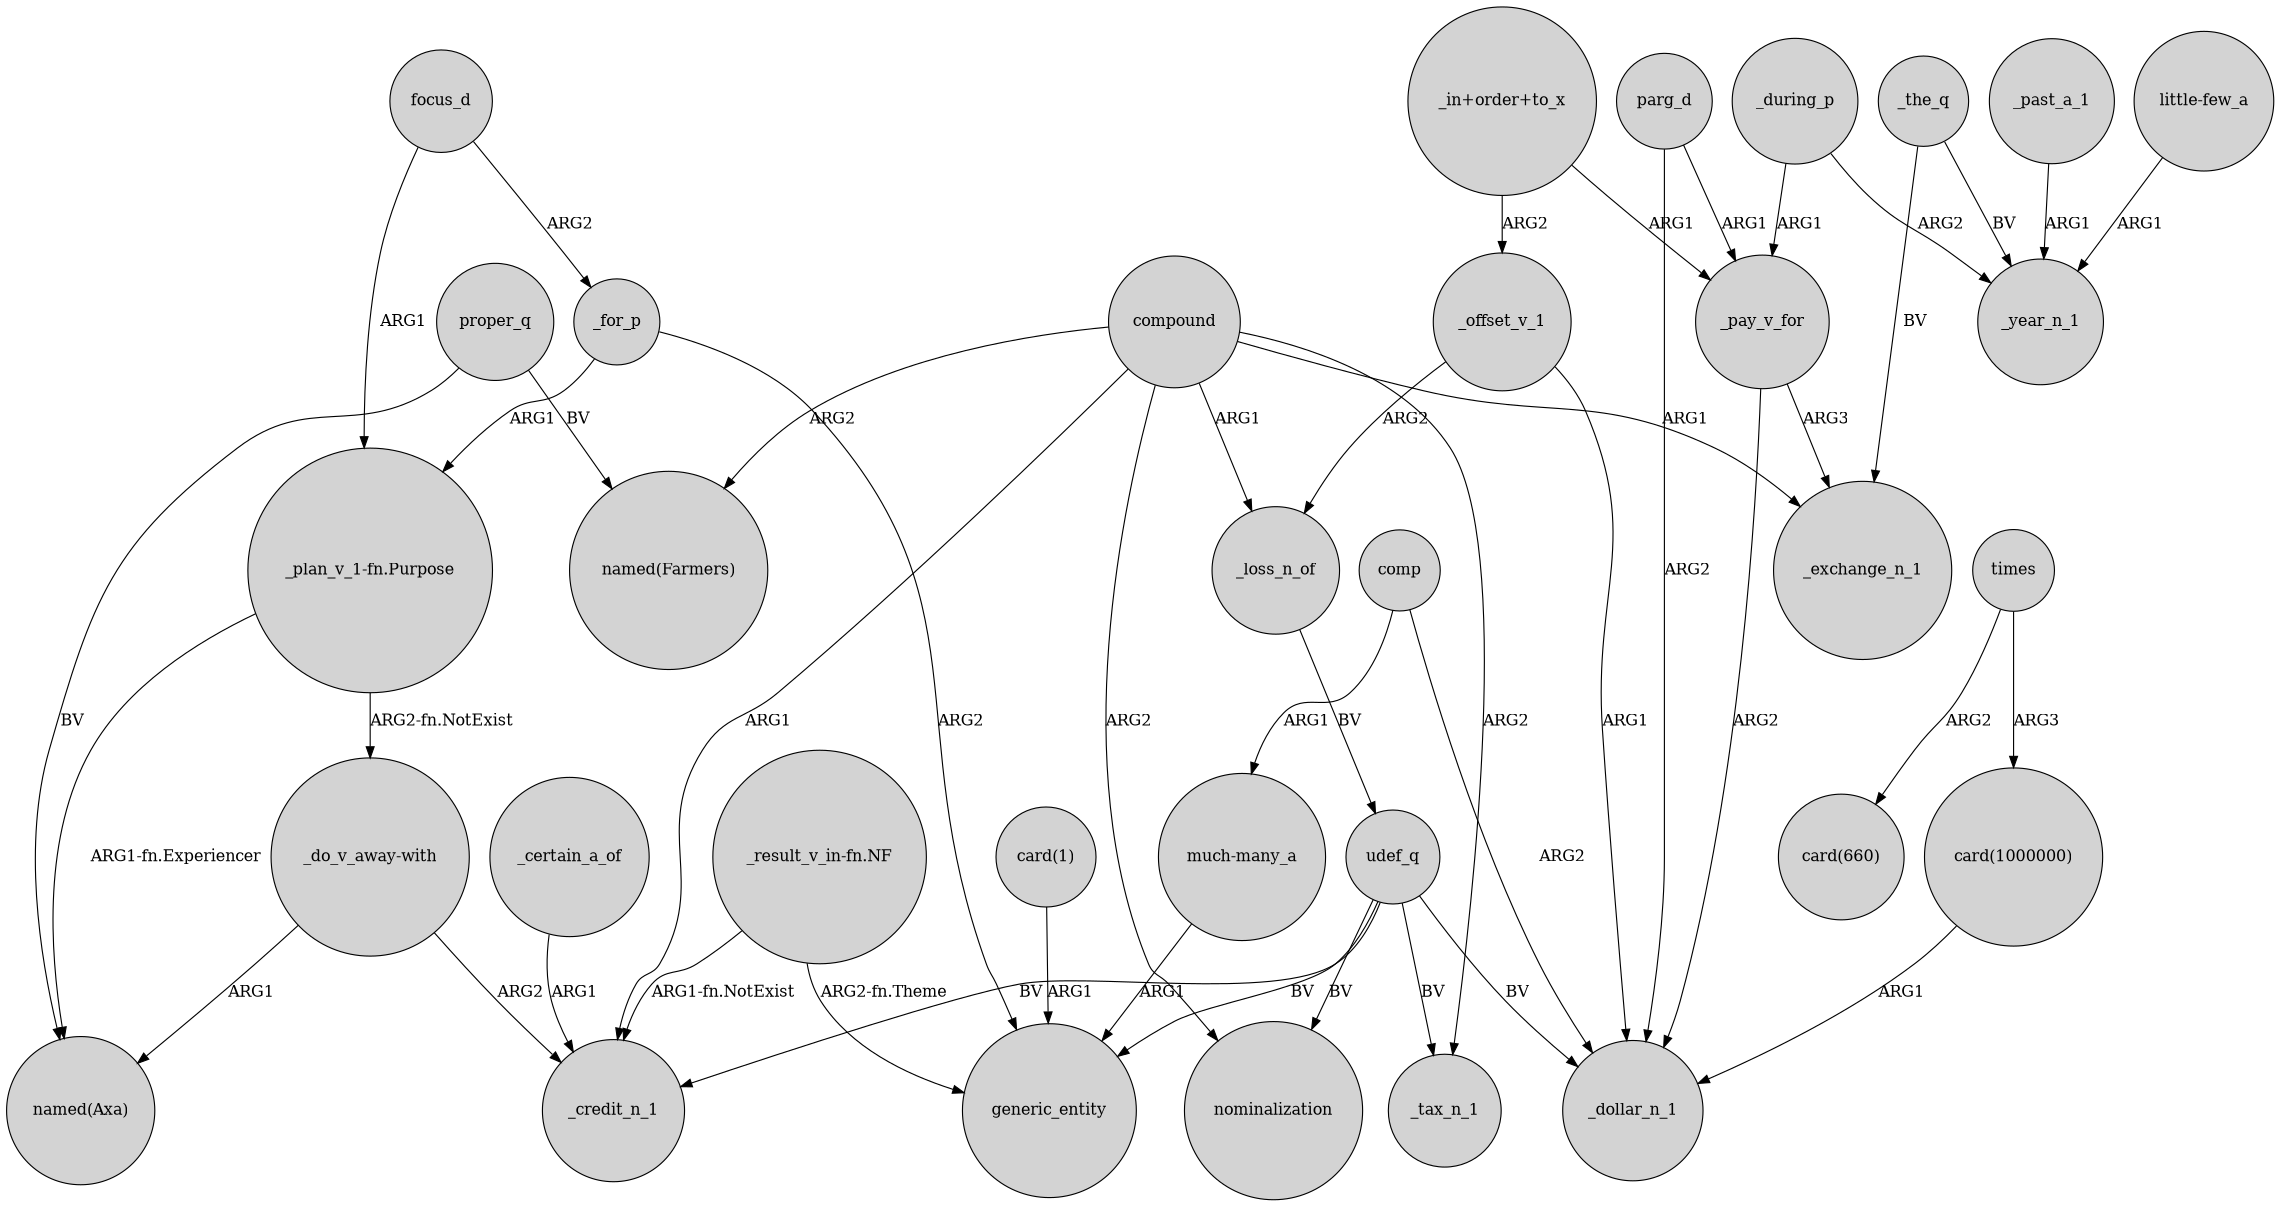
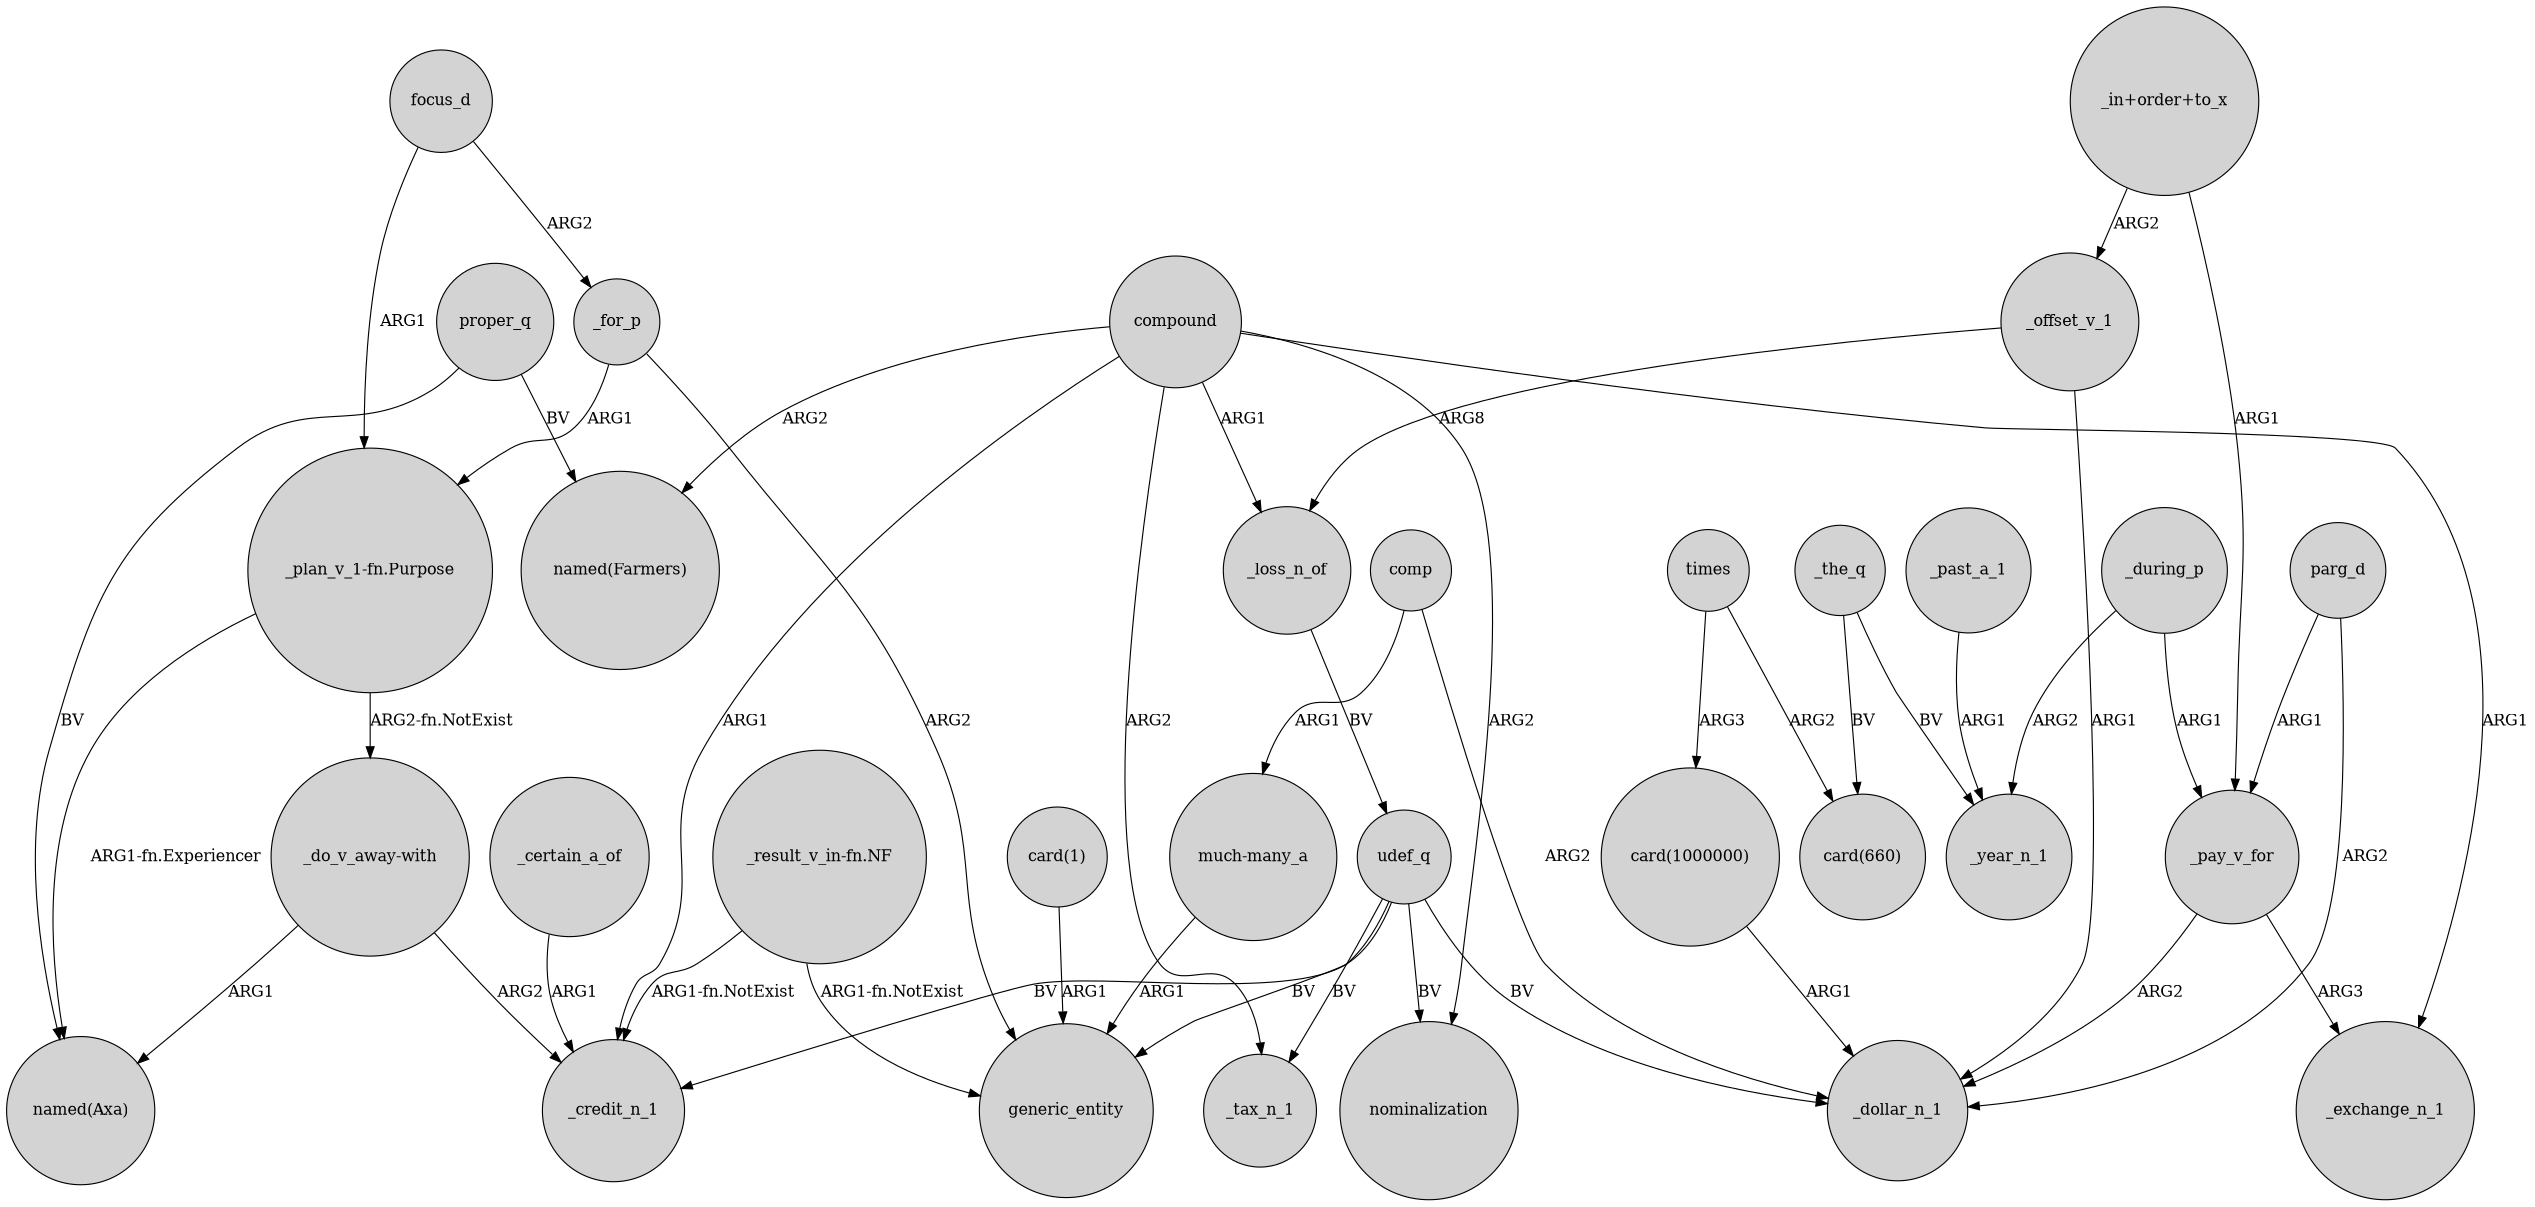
(2204, 101) -> none
(1897, 308) -> (1850, 699)
(1406, 419) -> (1462, 419)
(884, 993) -> (892, 993)
